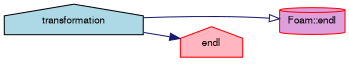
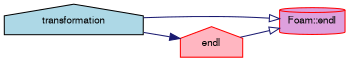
none -> (255, 34)
